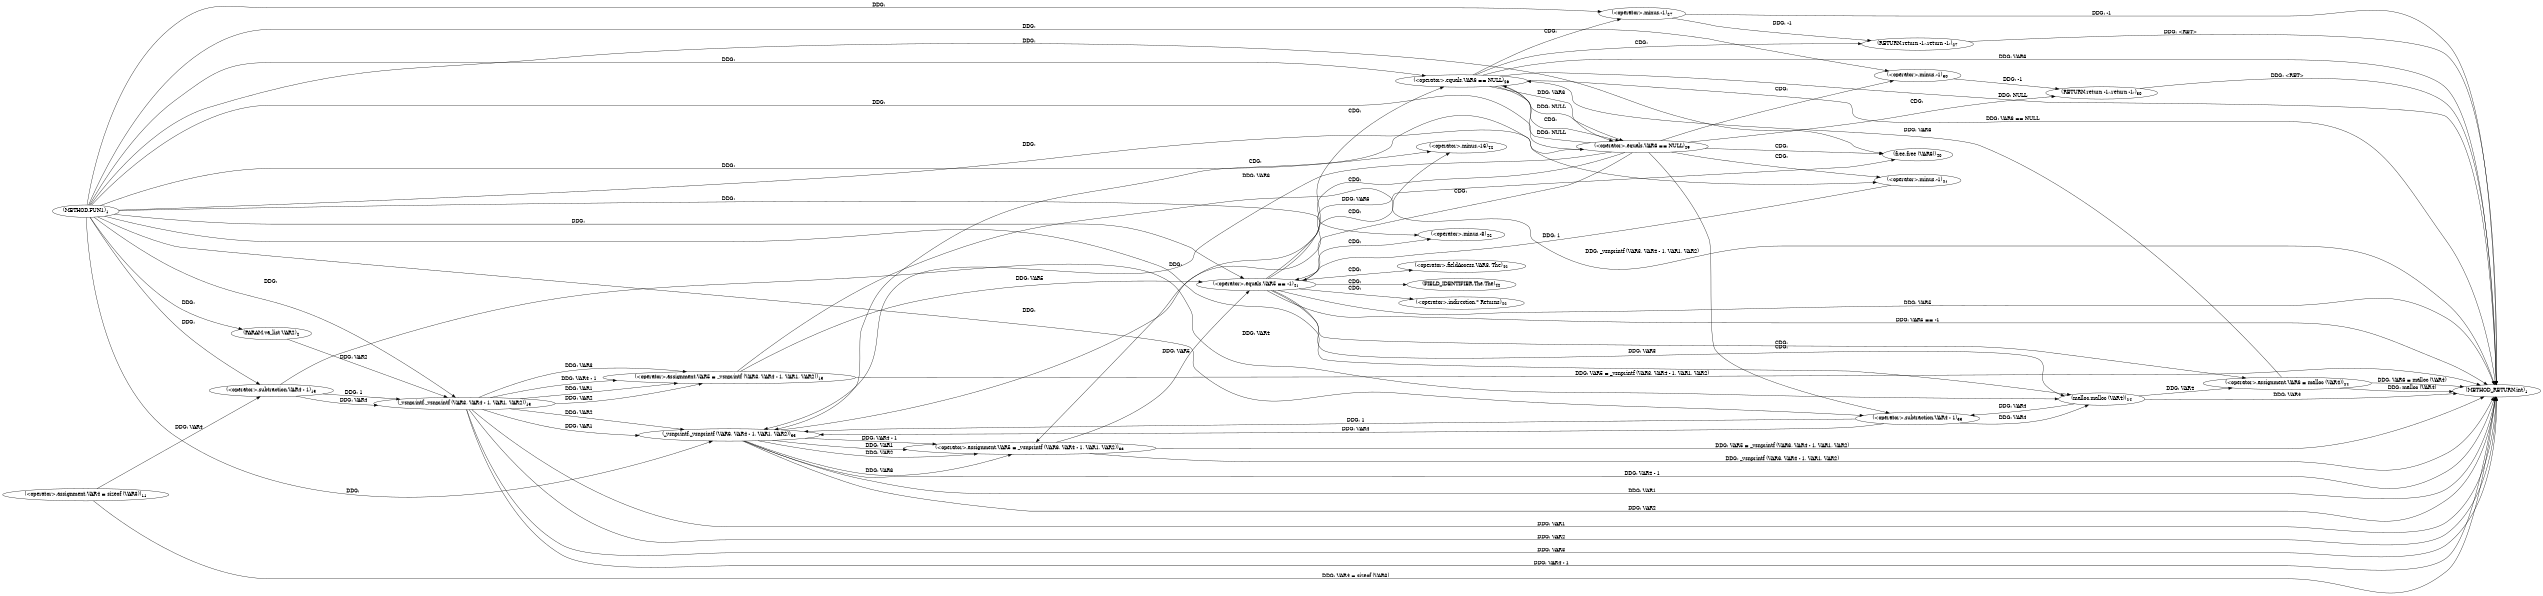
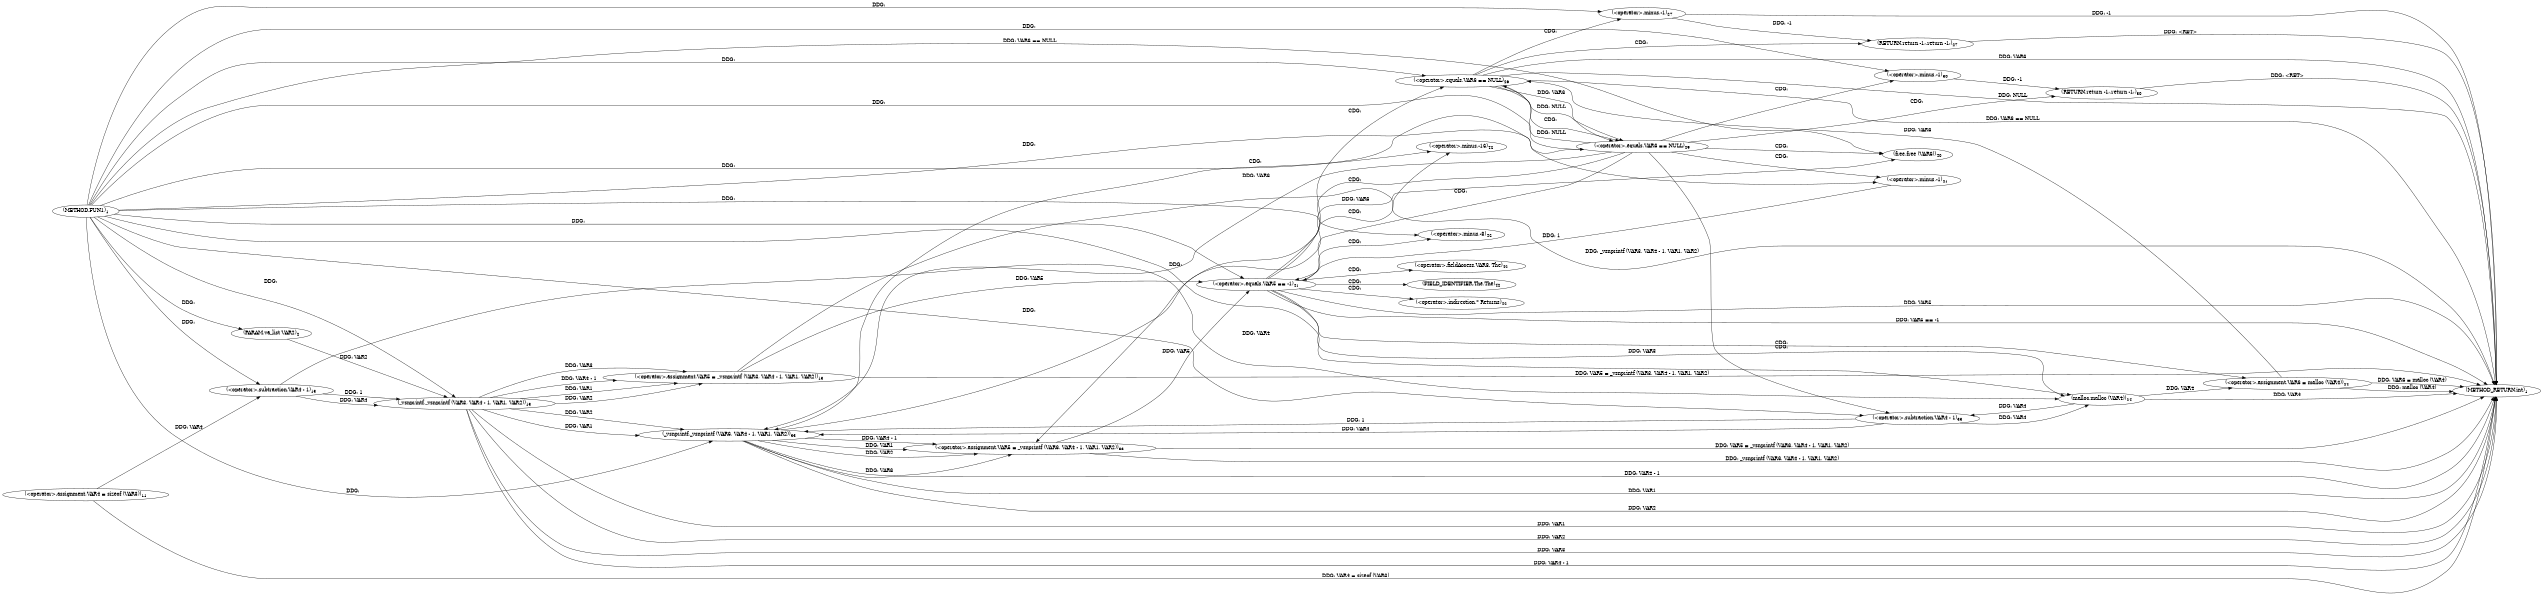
(1030, 41) -> (1030, 41)
